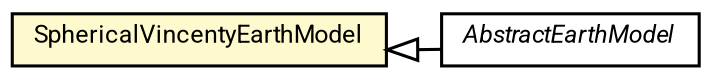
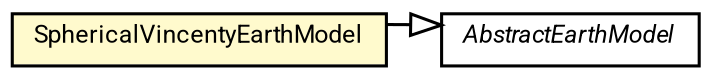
(430, 50) -> (399, 25)
